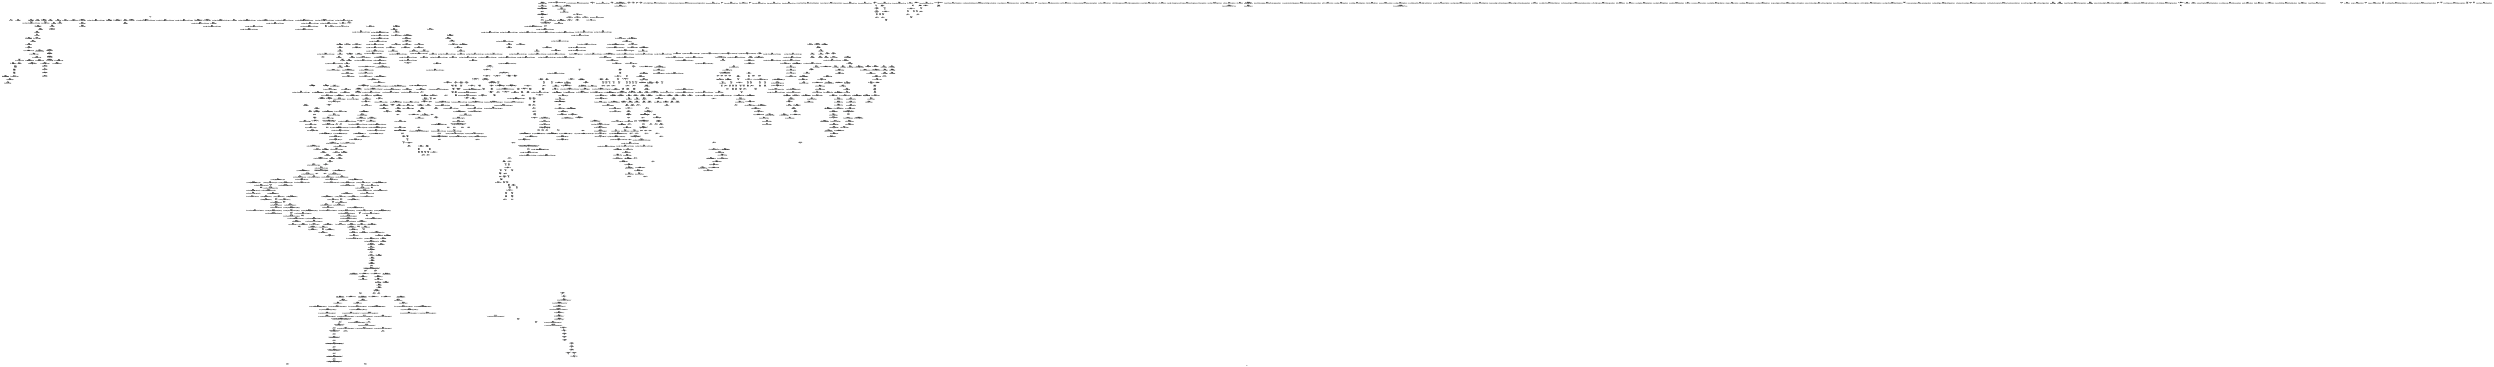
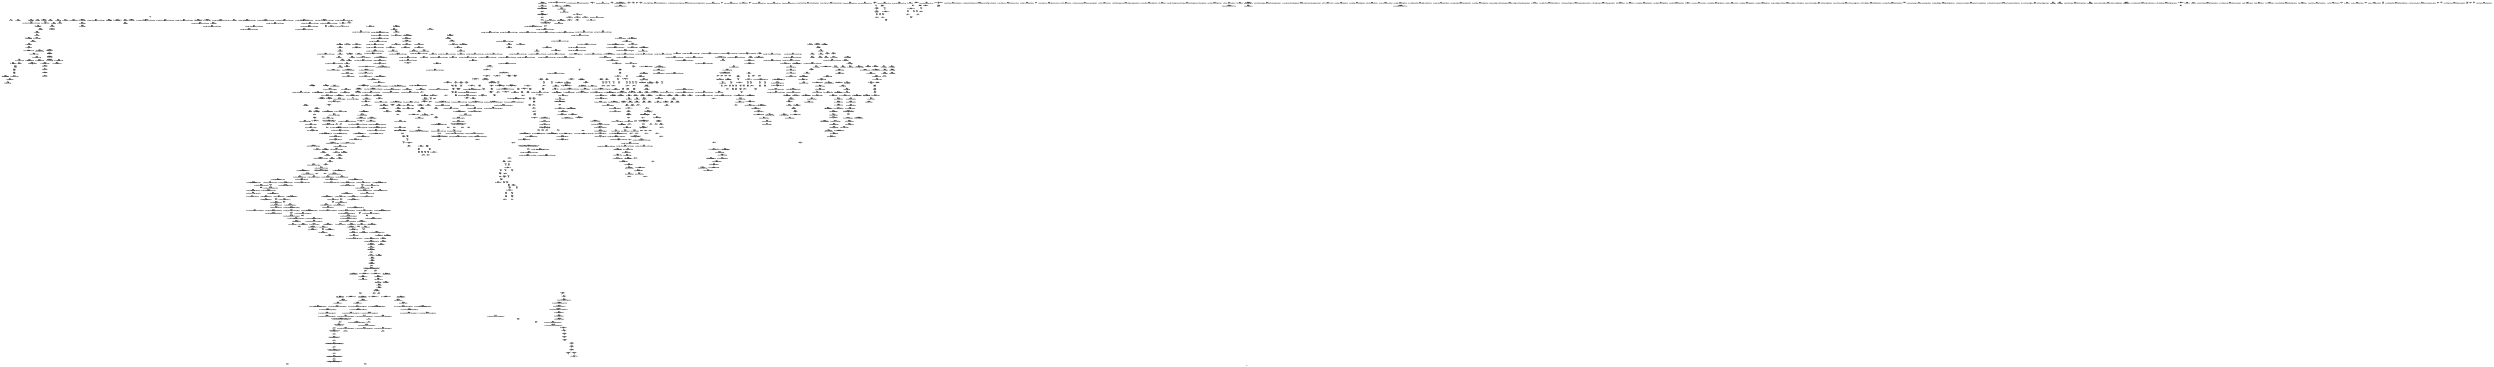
none -> (2333, 3)
